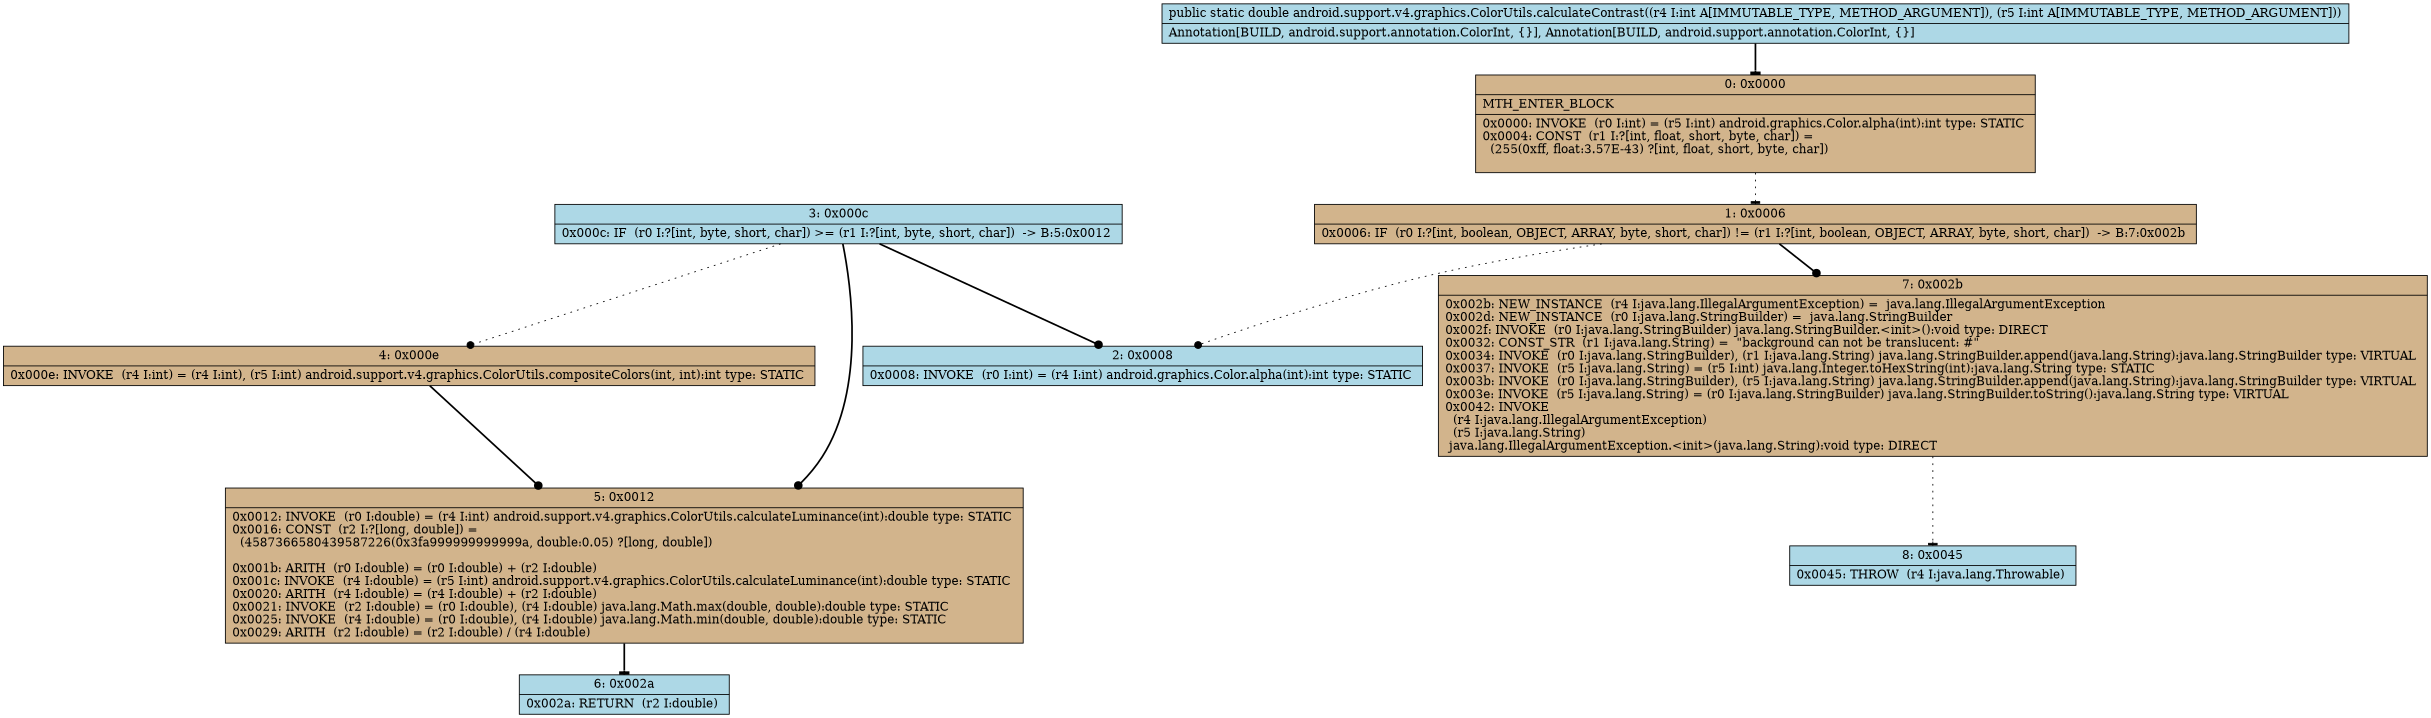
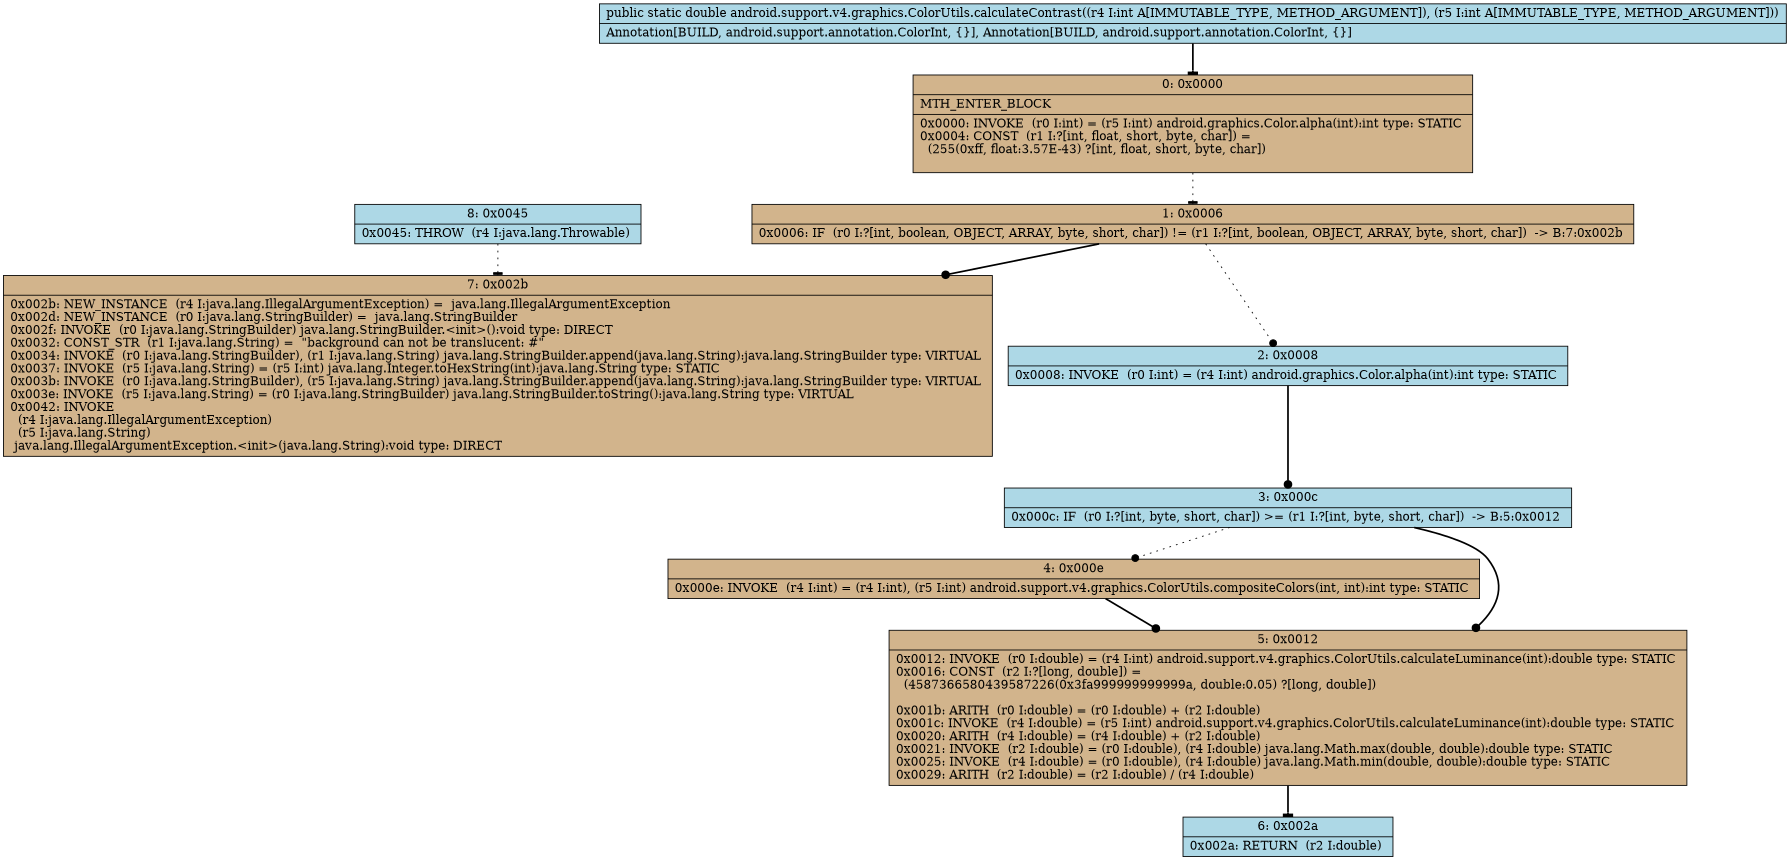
(987, 294) -> (1288, 433)
(1933, 499) -> (498, 257)
